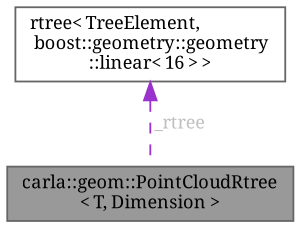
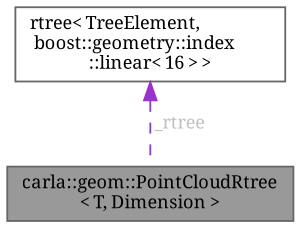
(150, 44) -> (150, 44)
